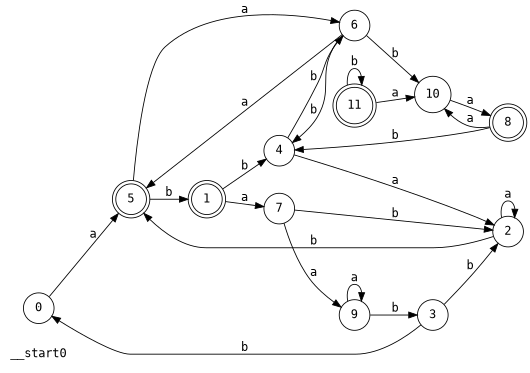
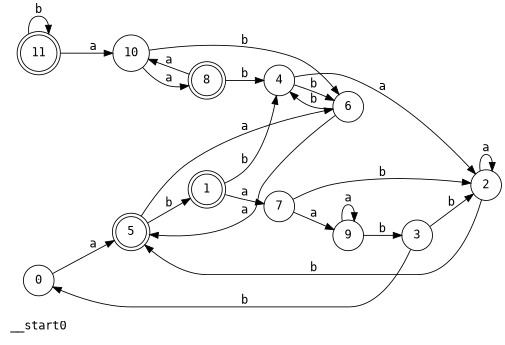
(389, 56) -> (247, 47)
